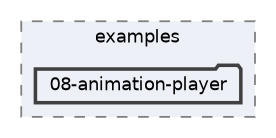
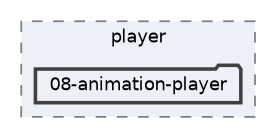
(138, 38) -> (138, 38)
